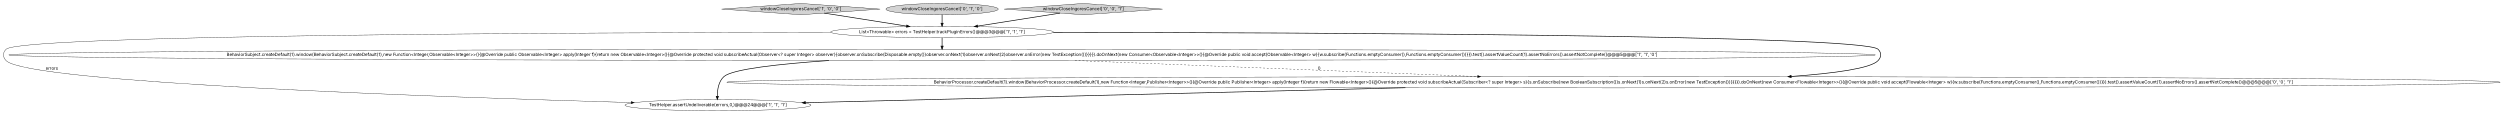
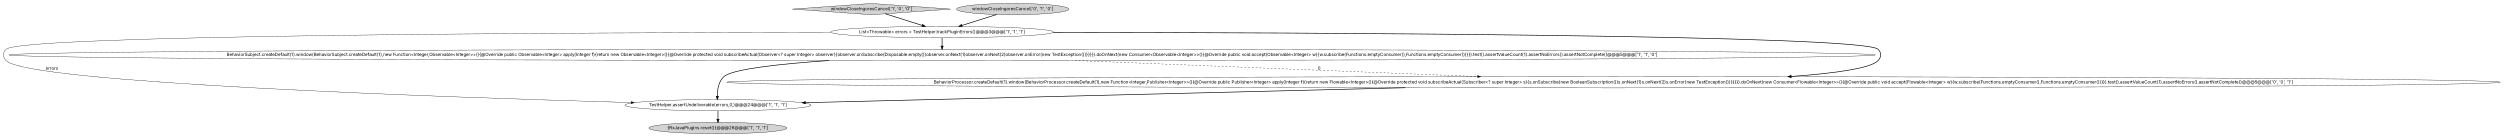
(1083, 9) -> none
none -> (718, 128)
